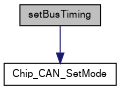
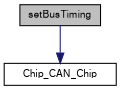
(60, 74) -> (60, 74)
